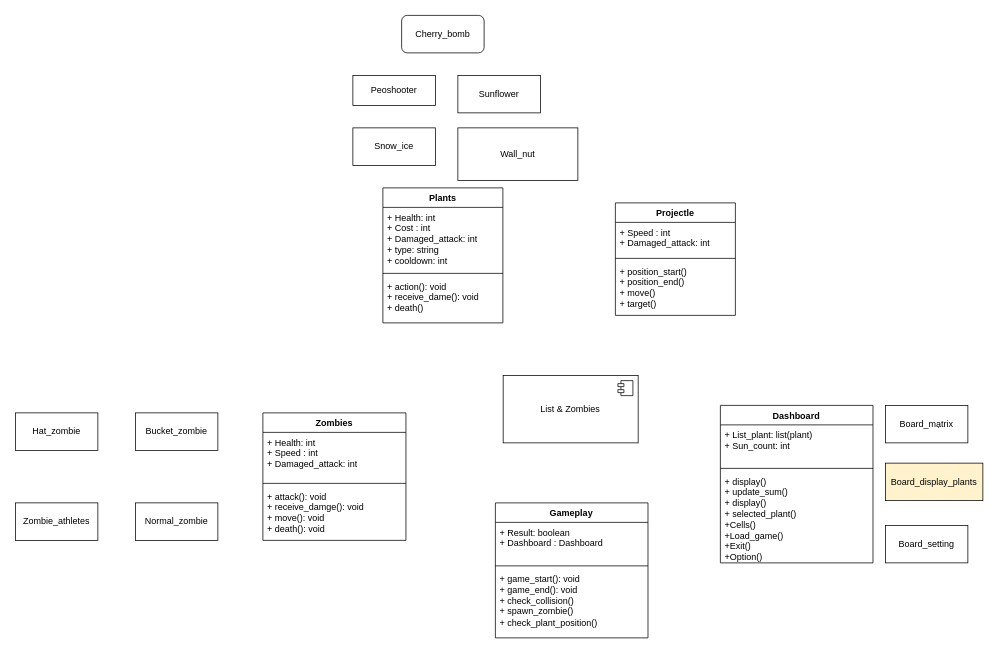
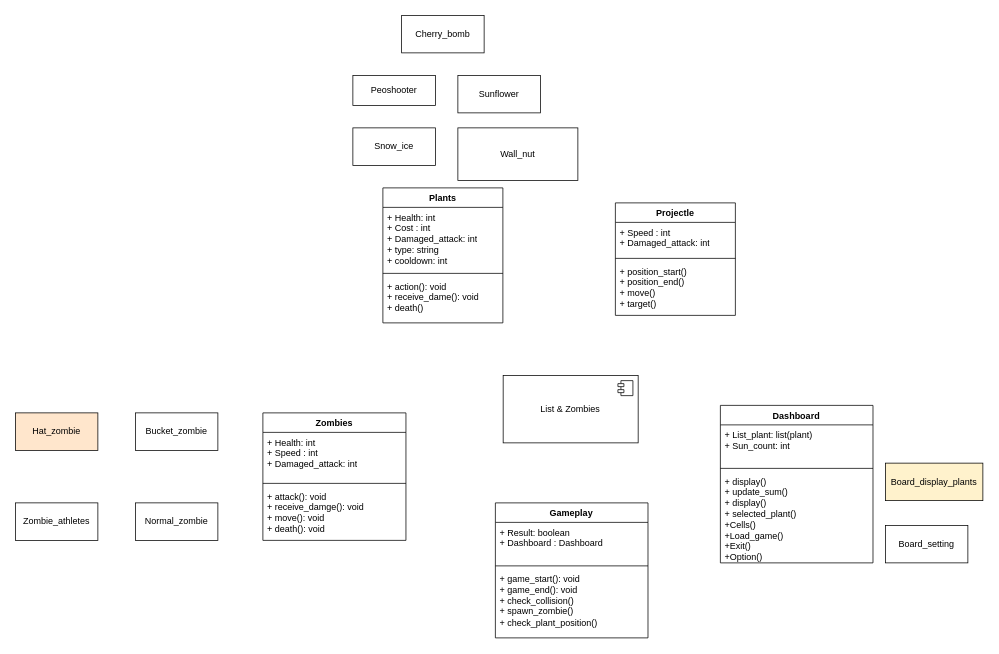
(443, 34) -> (443, 34)
(927, 424) -> none
(57, 432) -> (57, 432)
